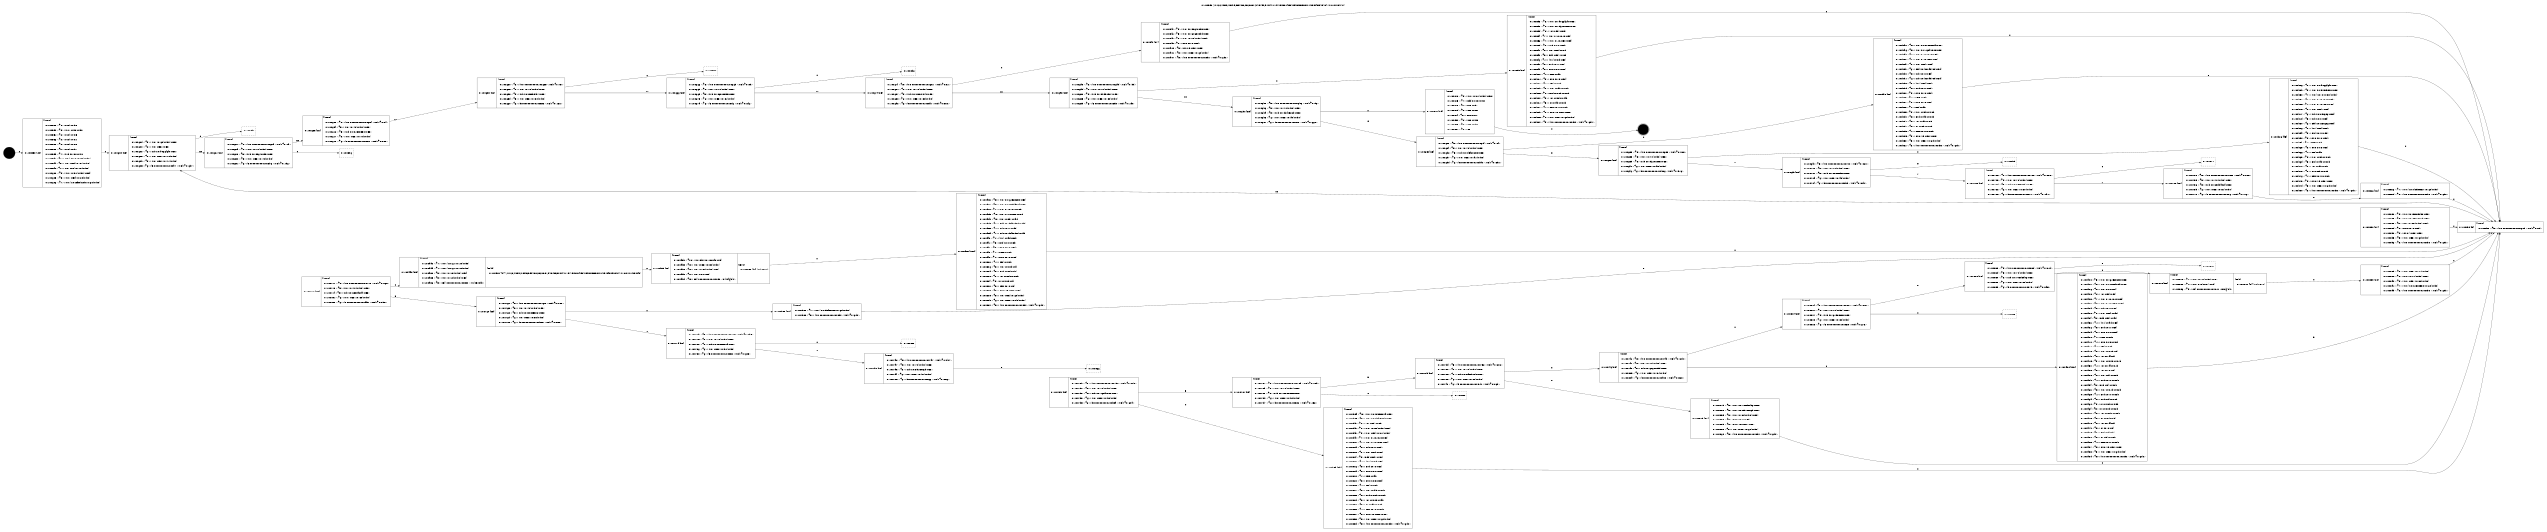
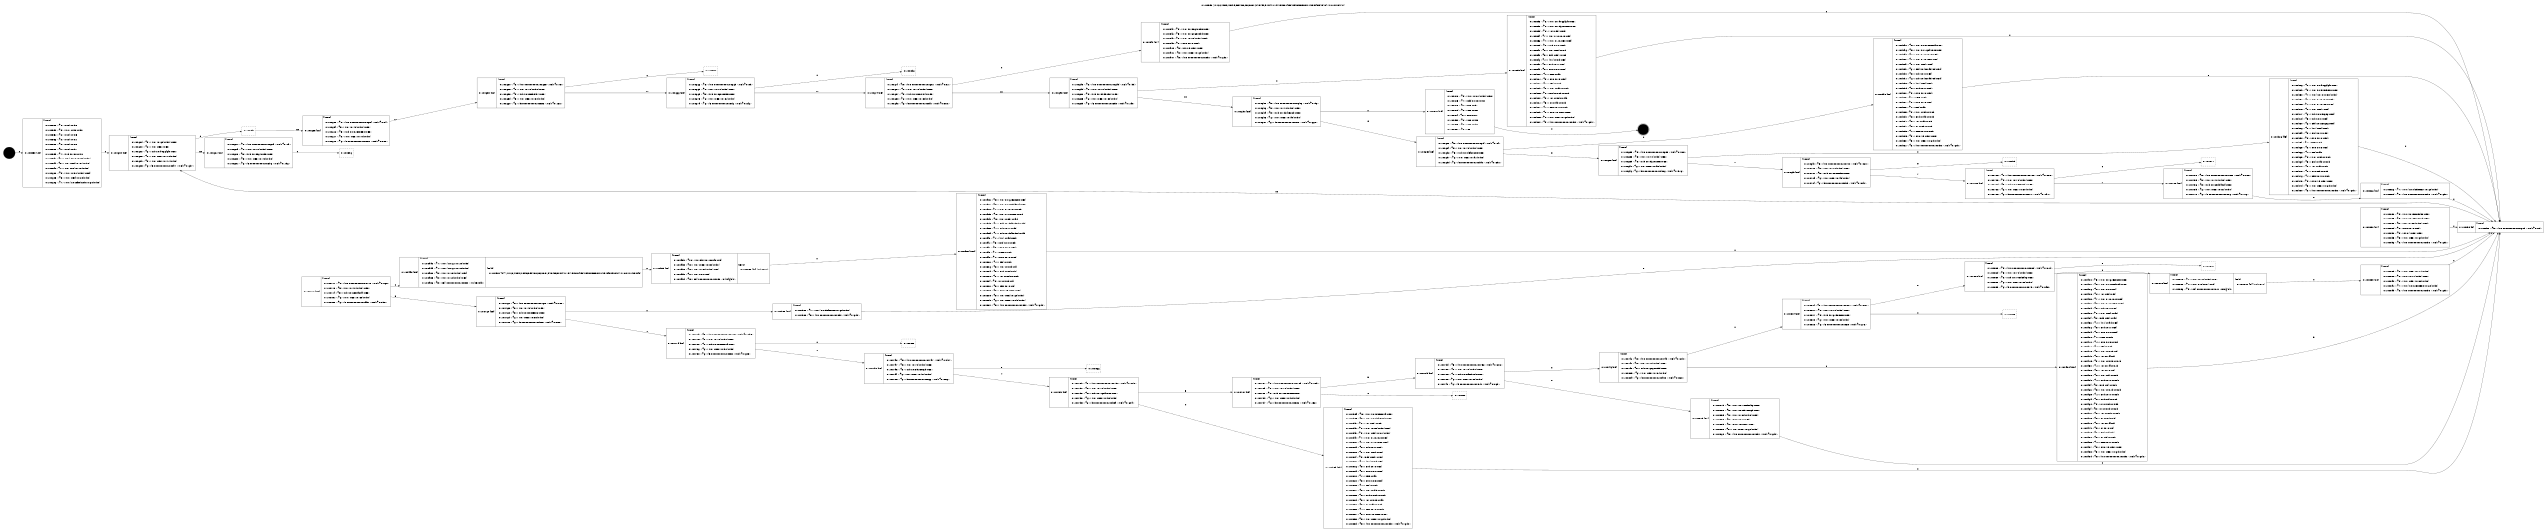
(297, 142) -> (278, 131)
none -> (1001, 380)
